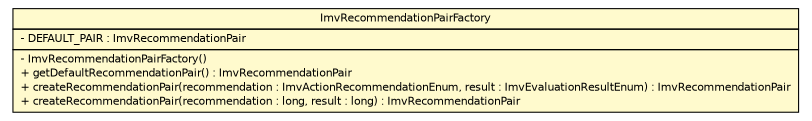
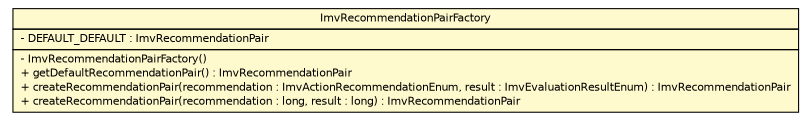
(133, 39) -> (145, 39)
